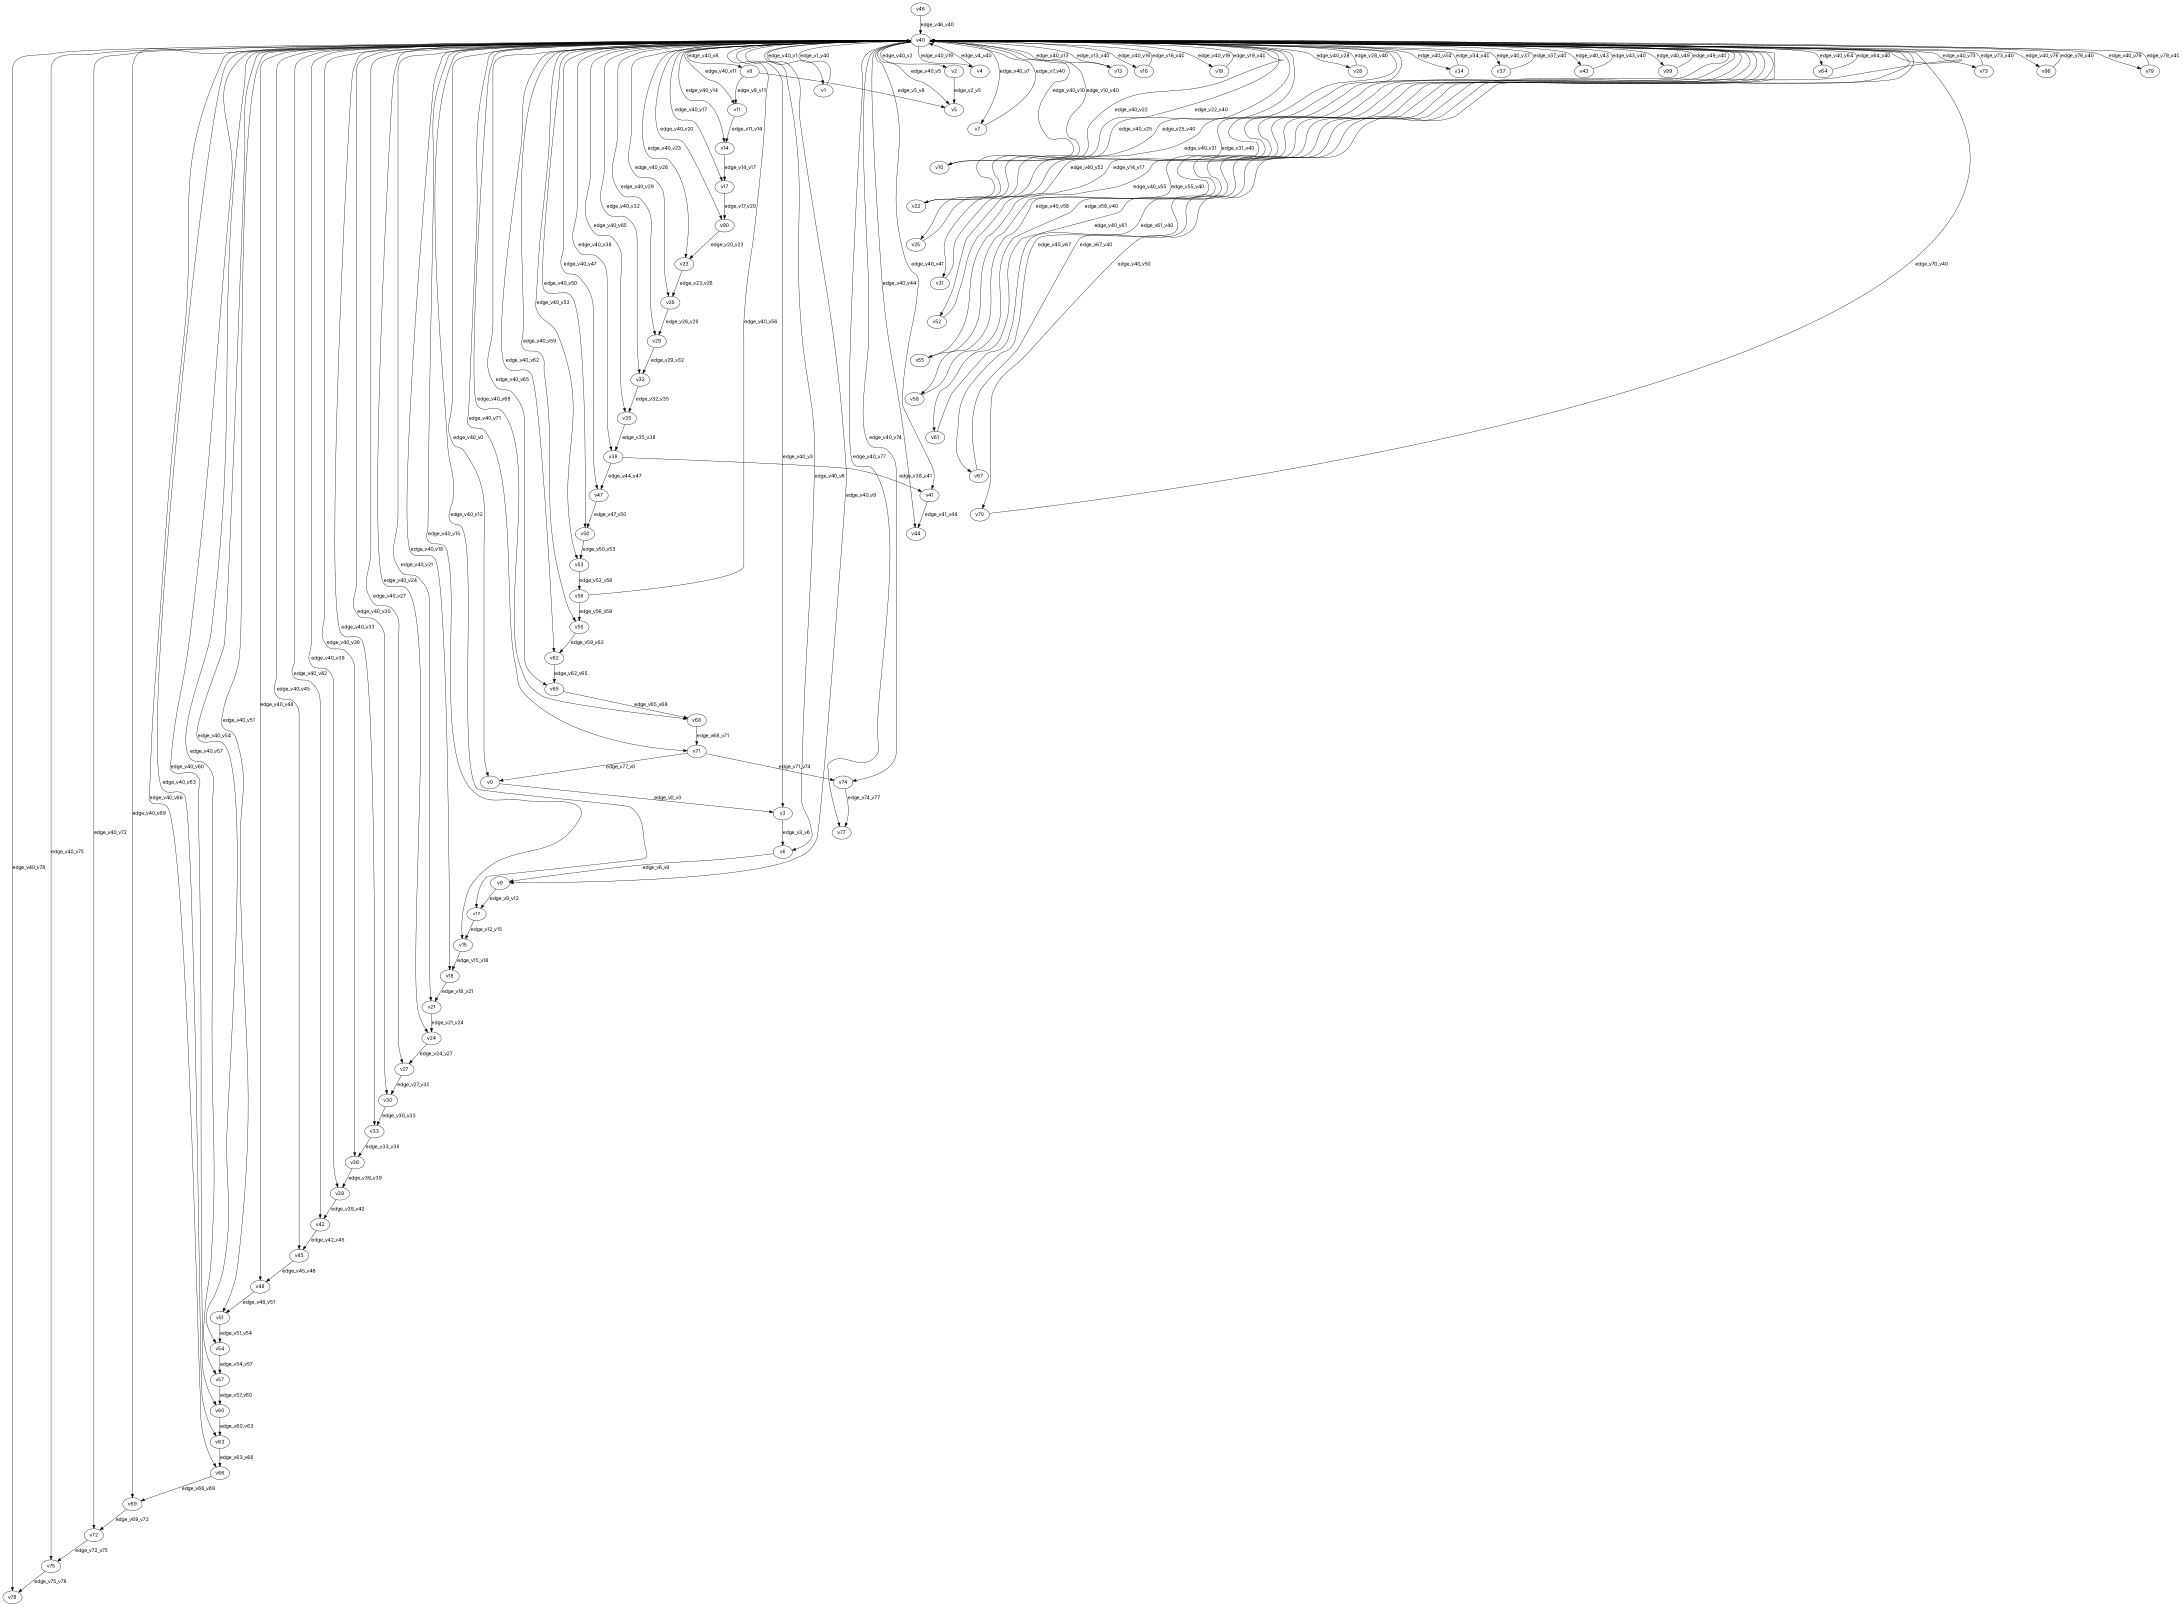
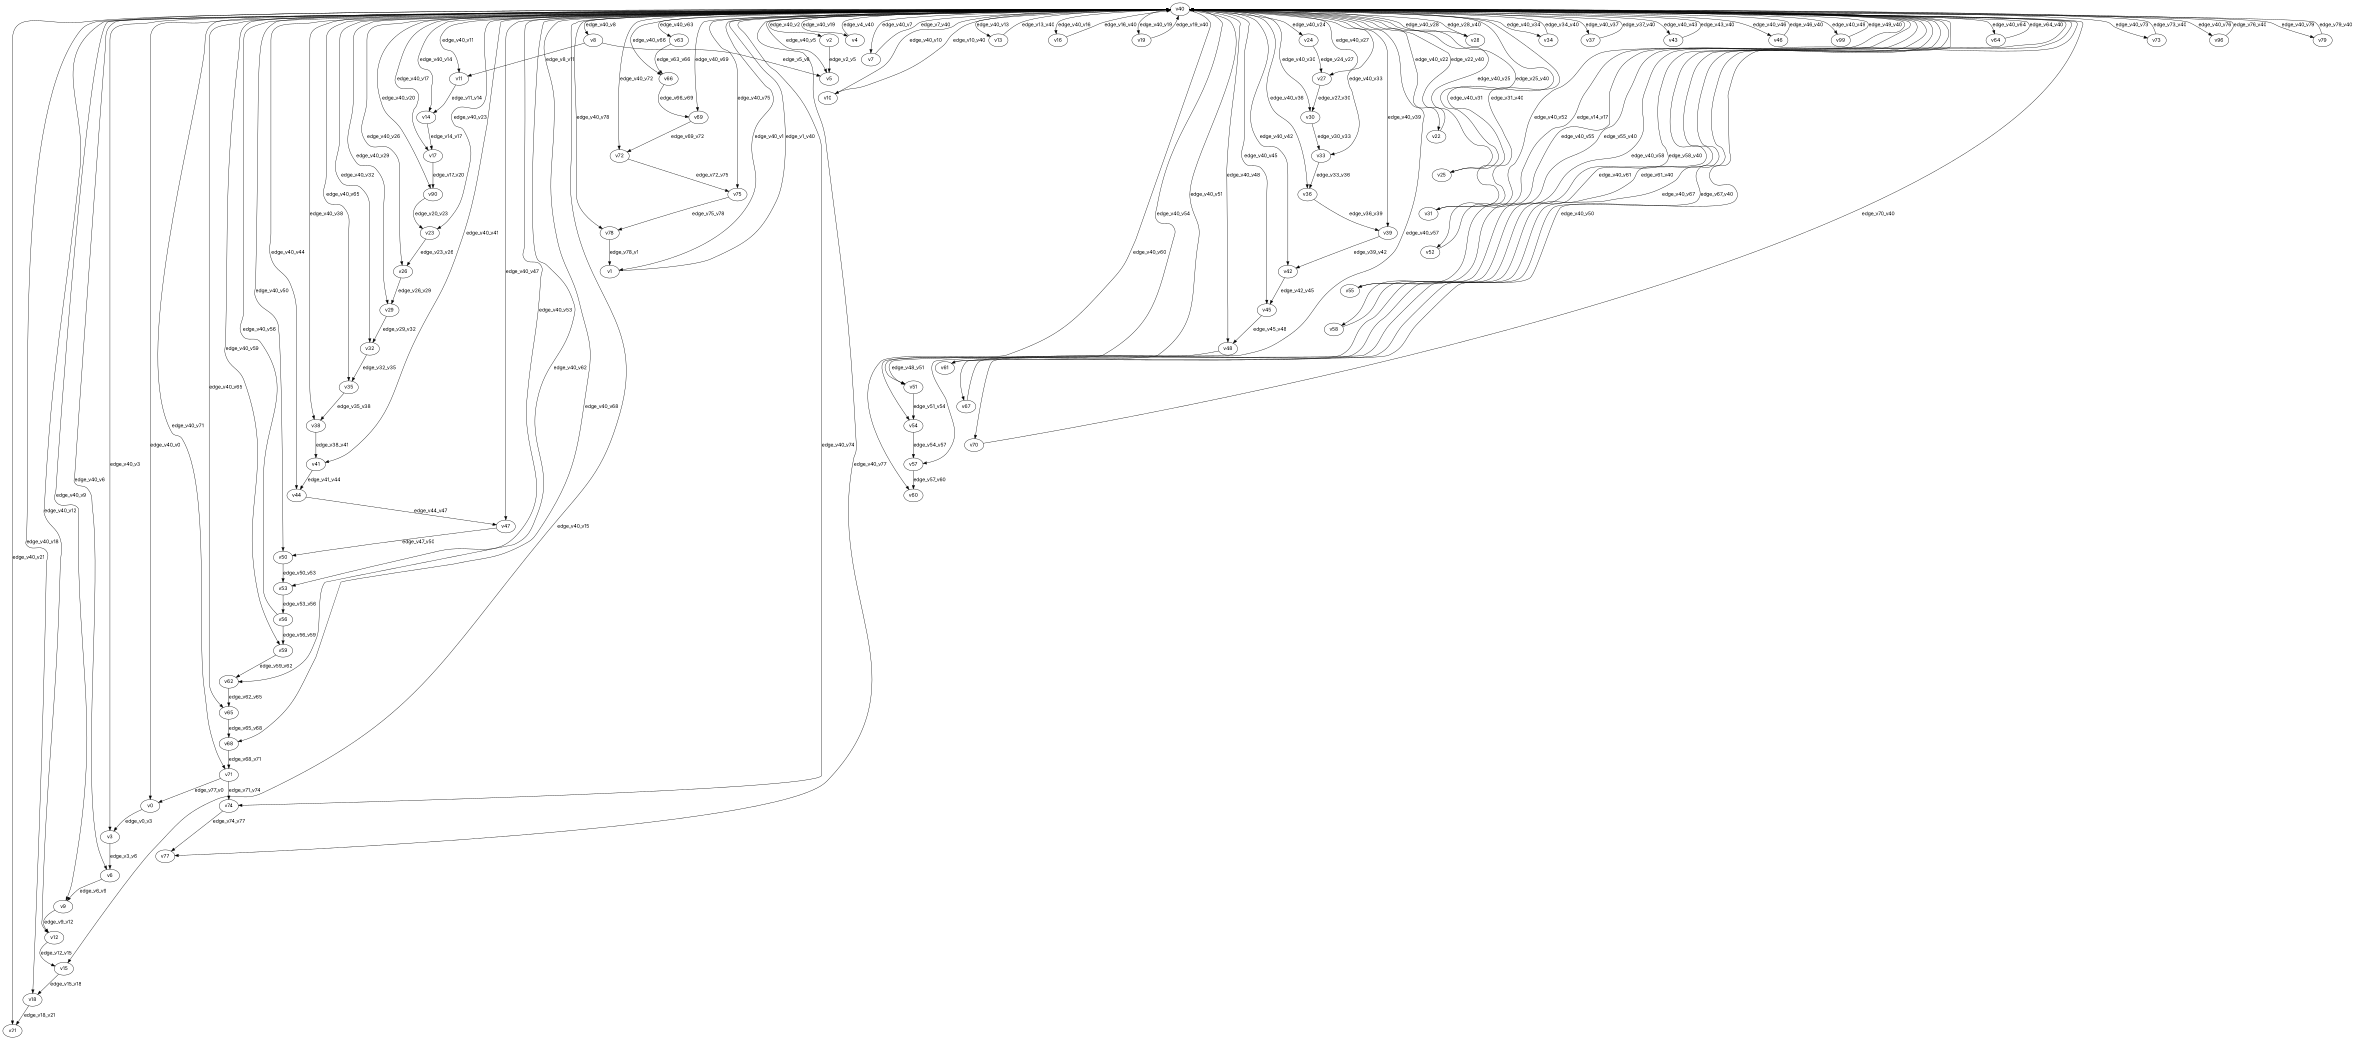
none -> (1480, 12)
none -> (610, 251)
(607, 474) -> (399, 511)
(432, 1021) -> none
(220, 1425) -> none
